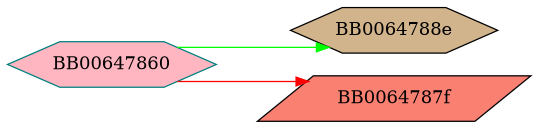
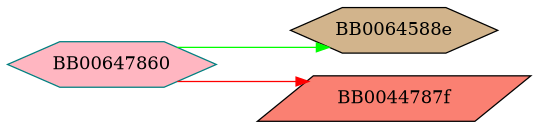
(394, 30) -> (394, 30)
(394, 99) -> (394, 99)
